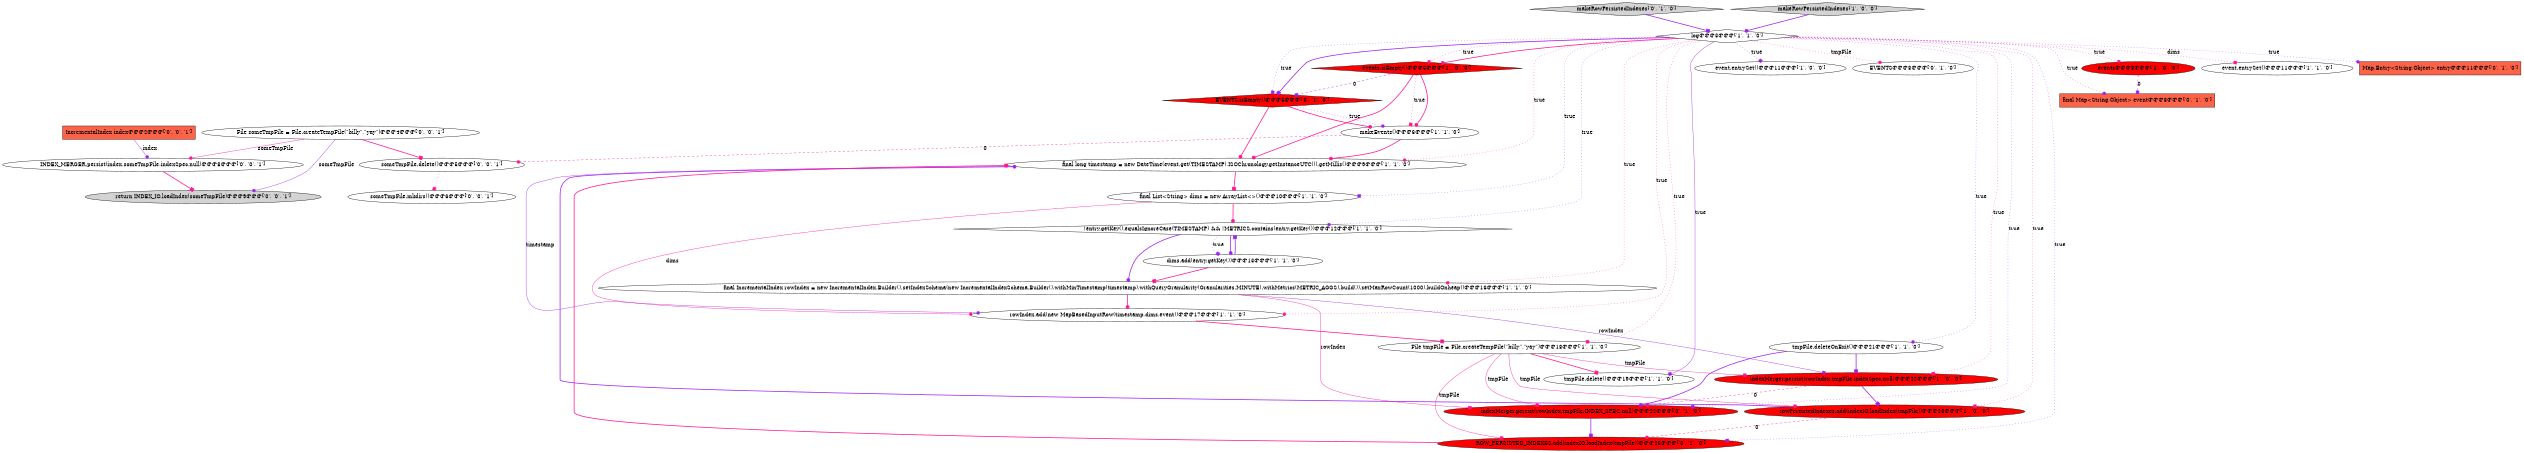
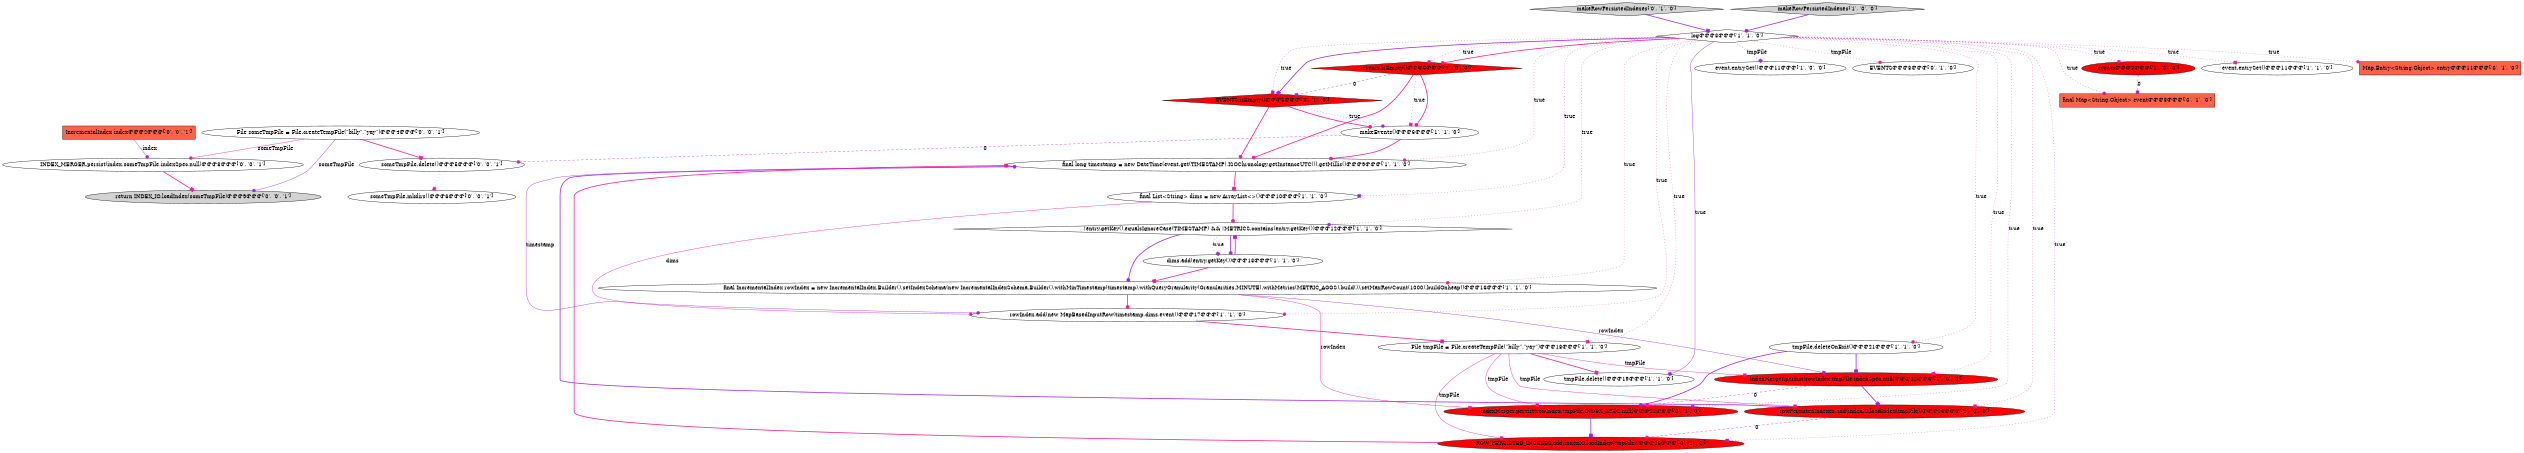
(2071, 45) -> (2071, 45)
(1757, 52) -> (1757, 52)
(2174, 52) -> (2174, 52)
(1976, 123) -> (1976, 123)
